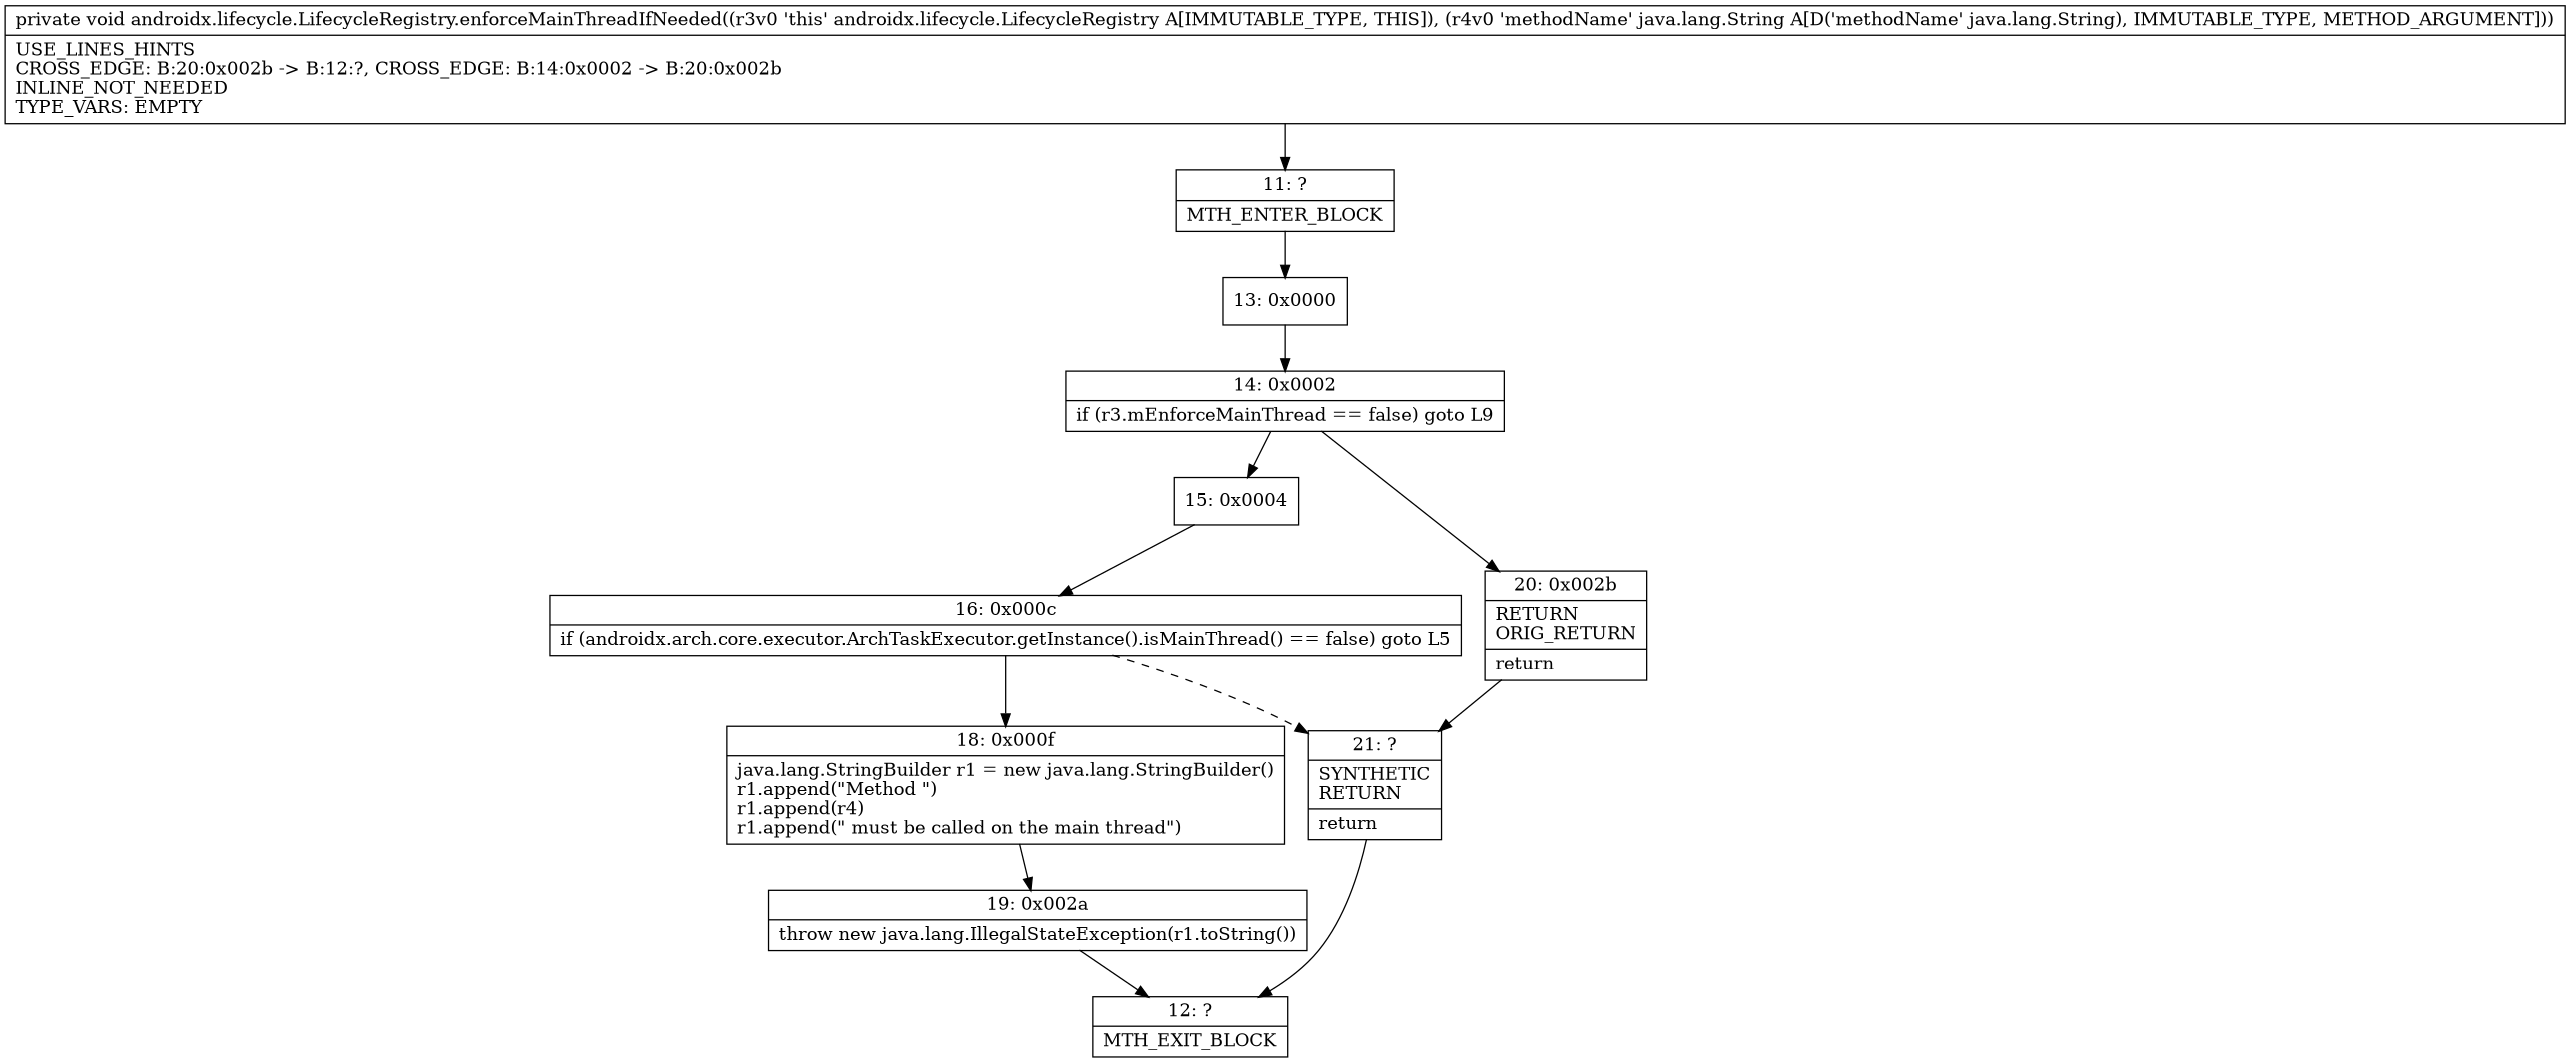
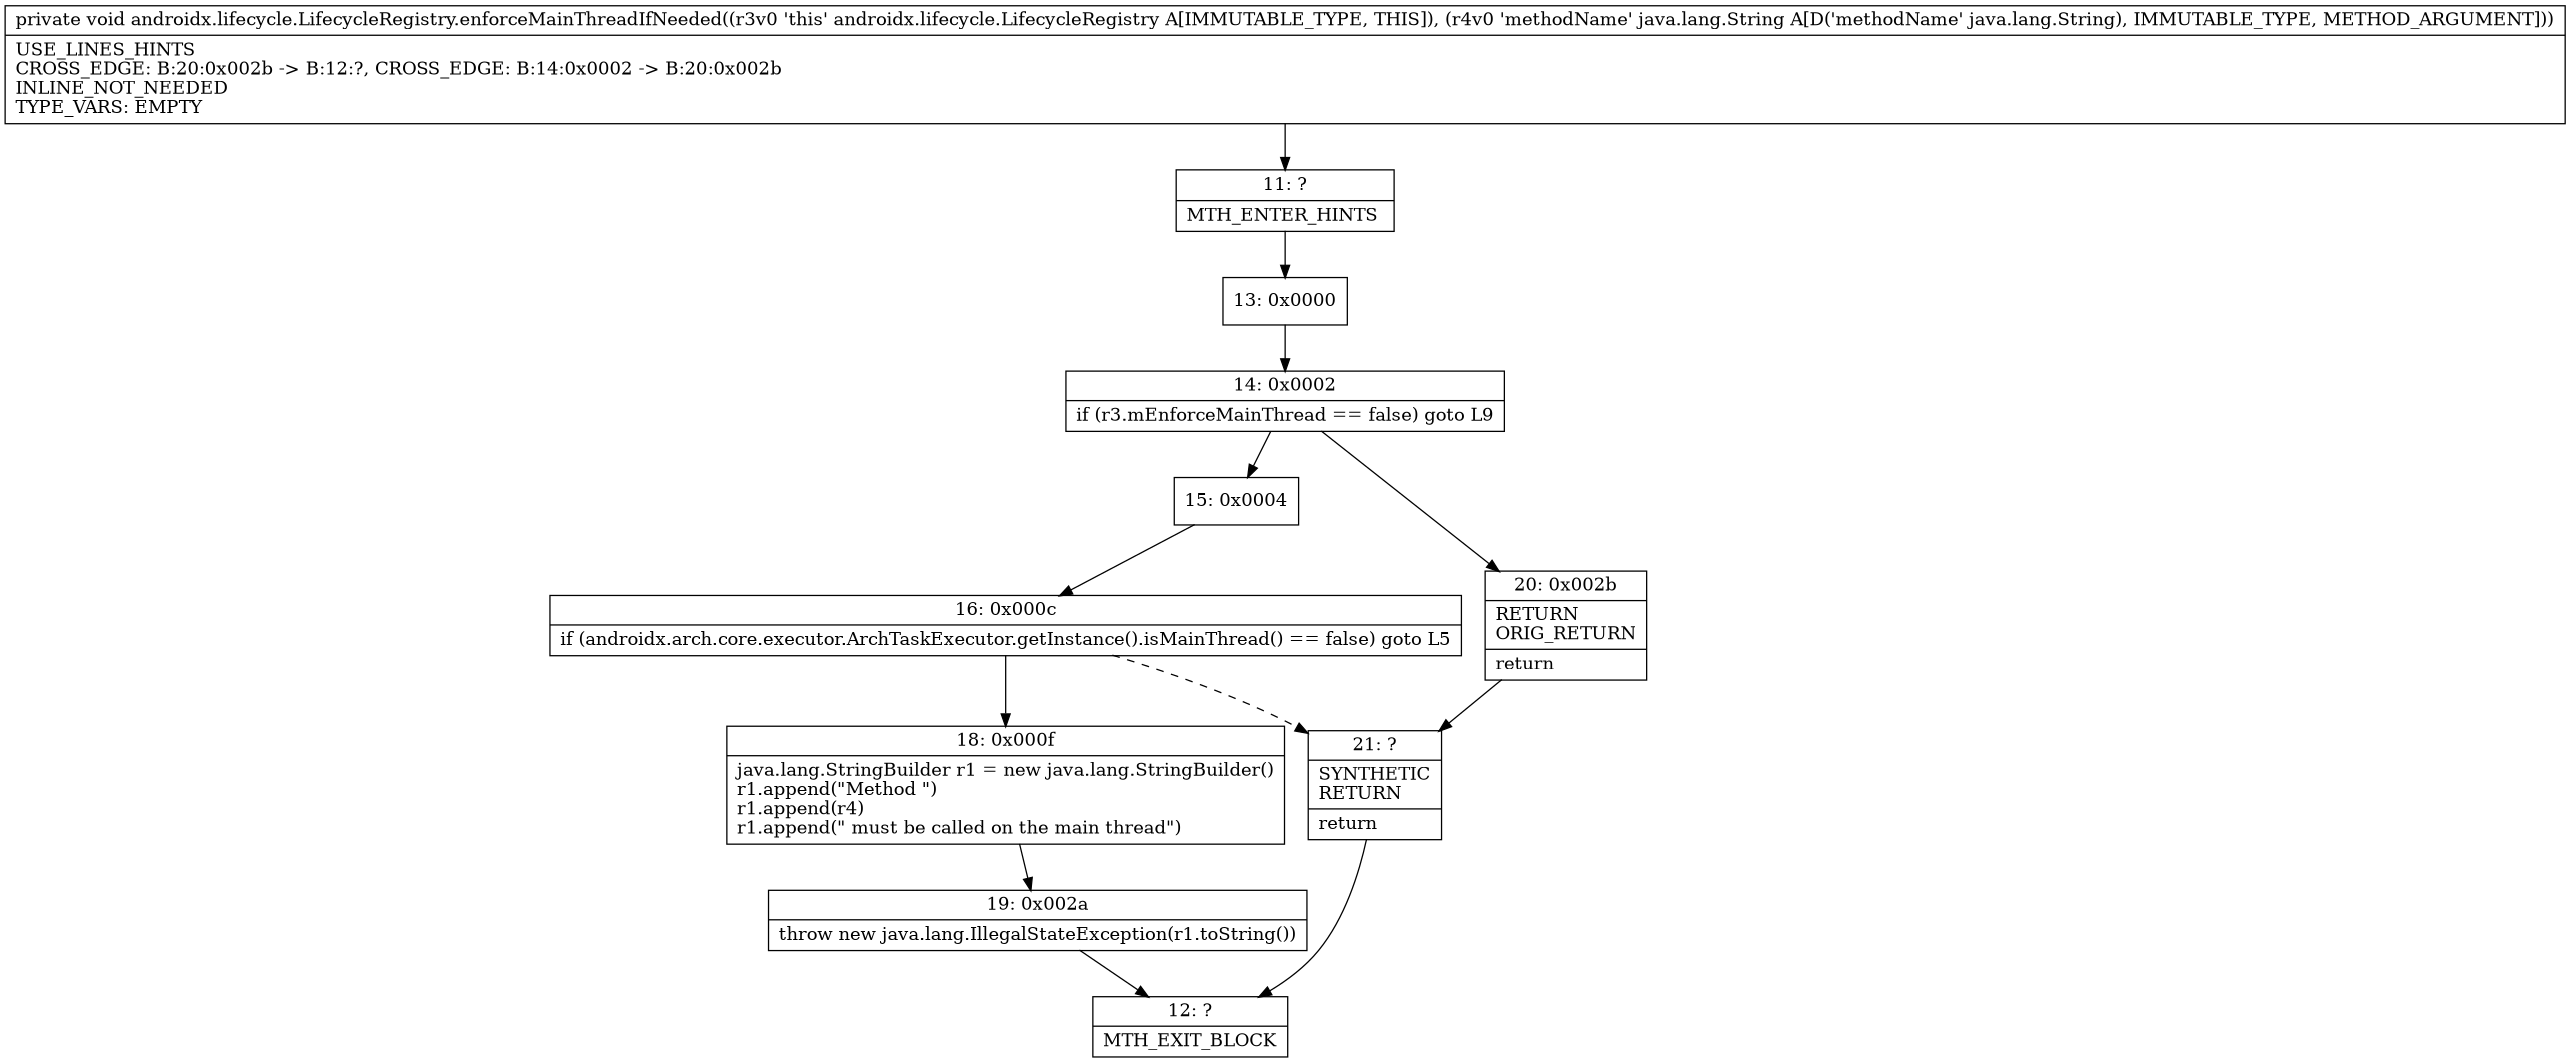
(1285, 215) -> (1283, 215)
